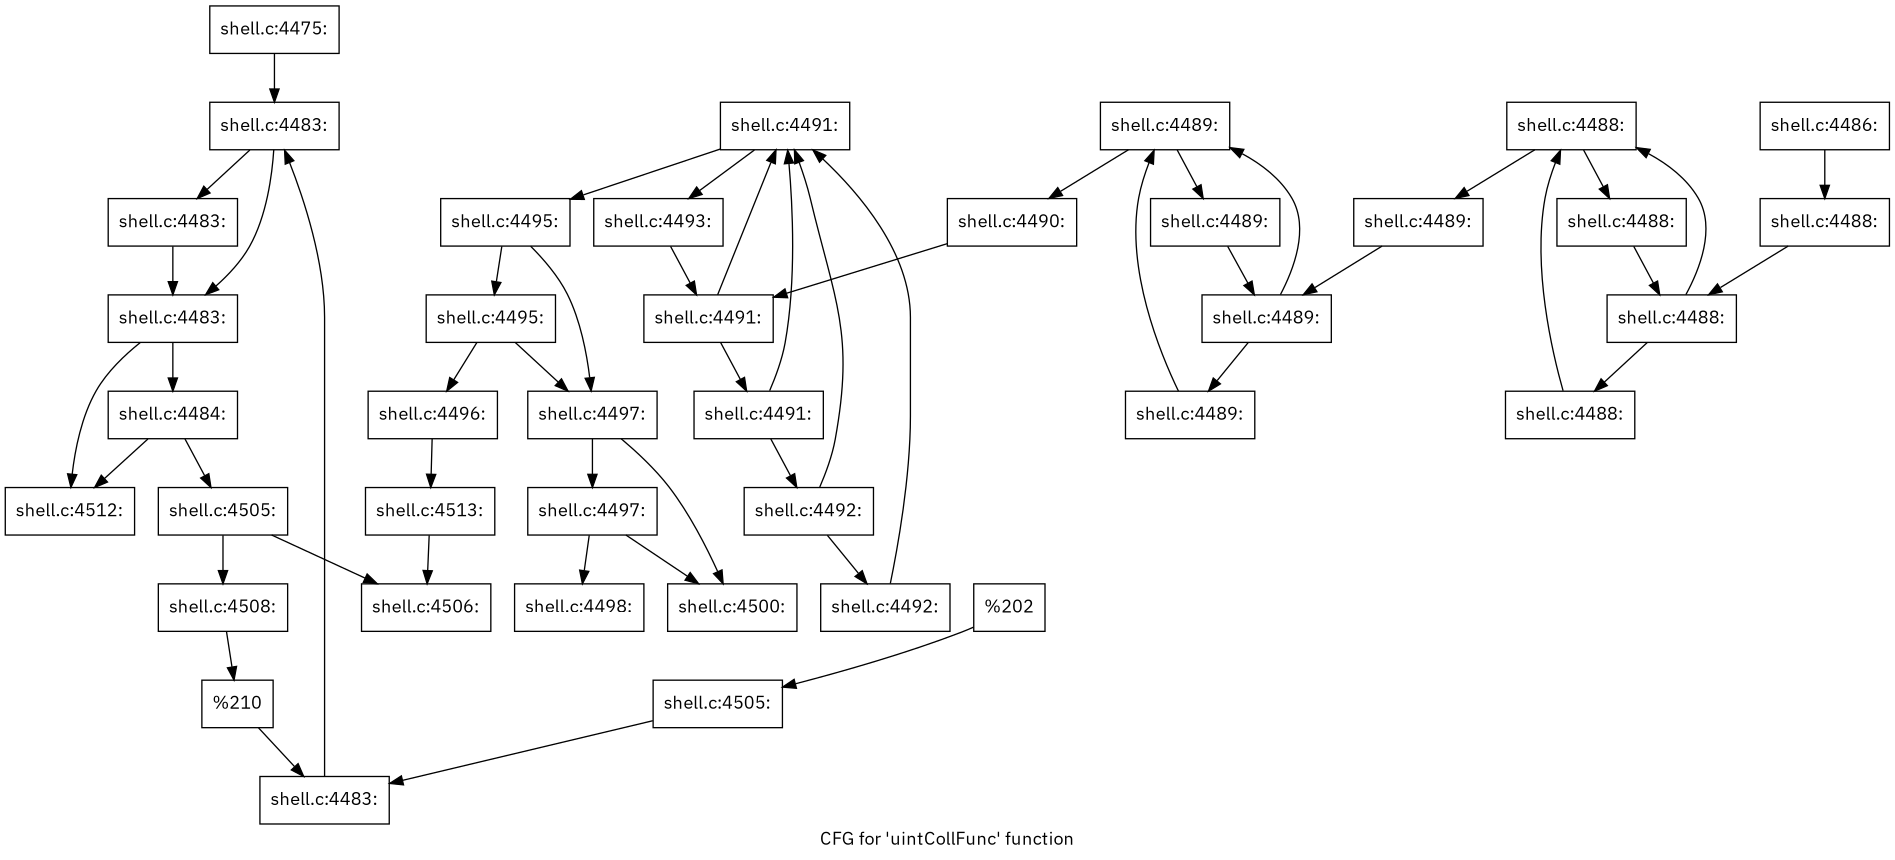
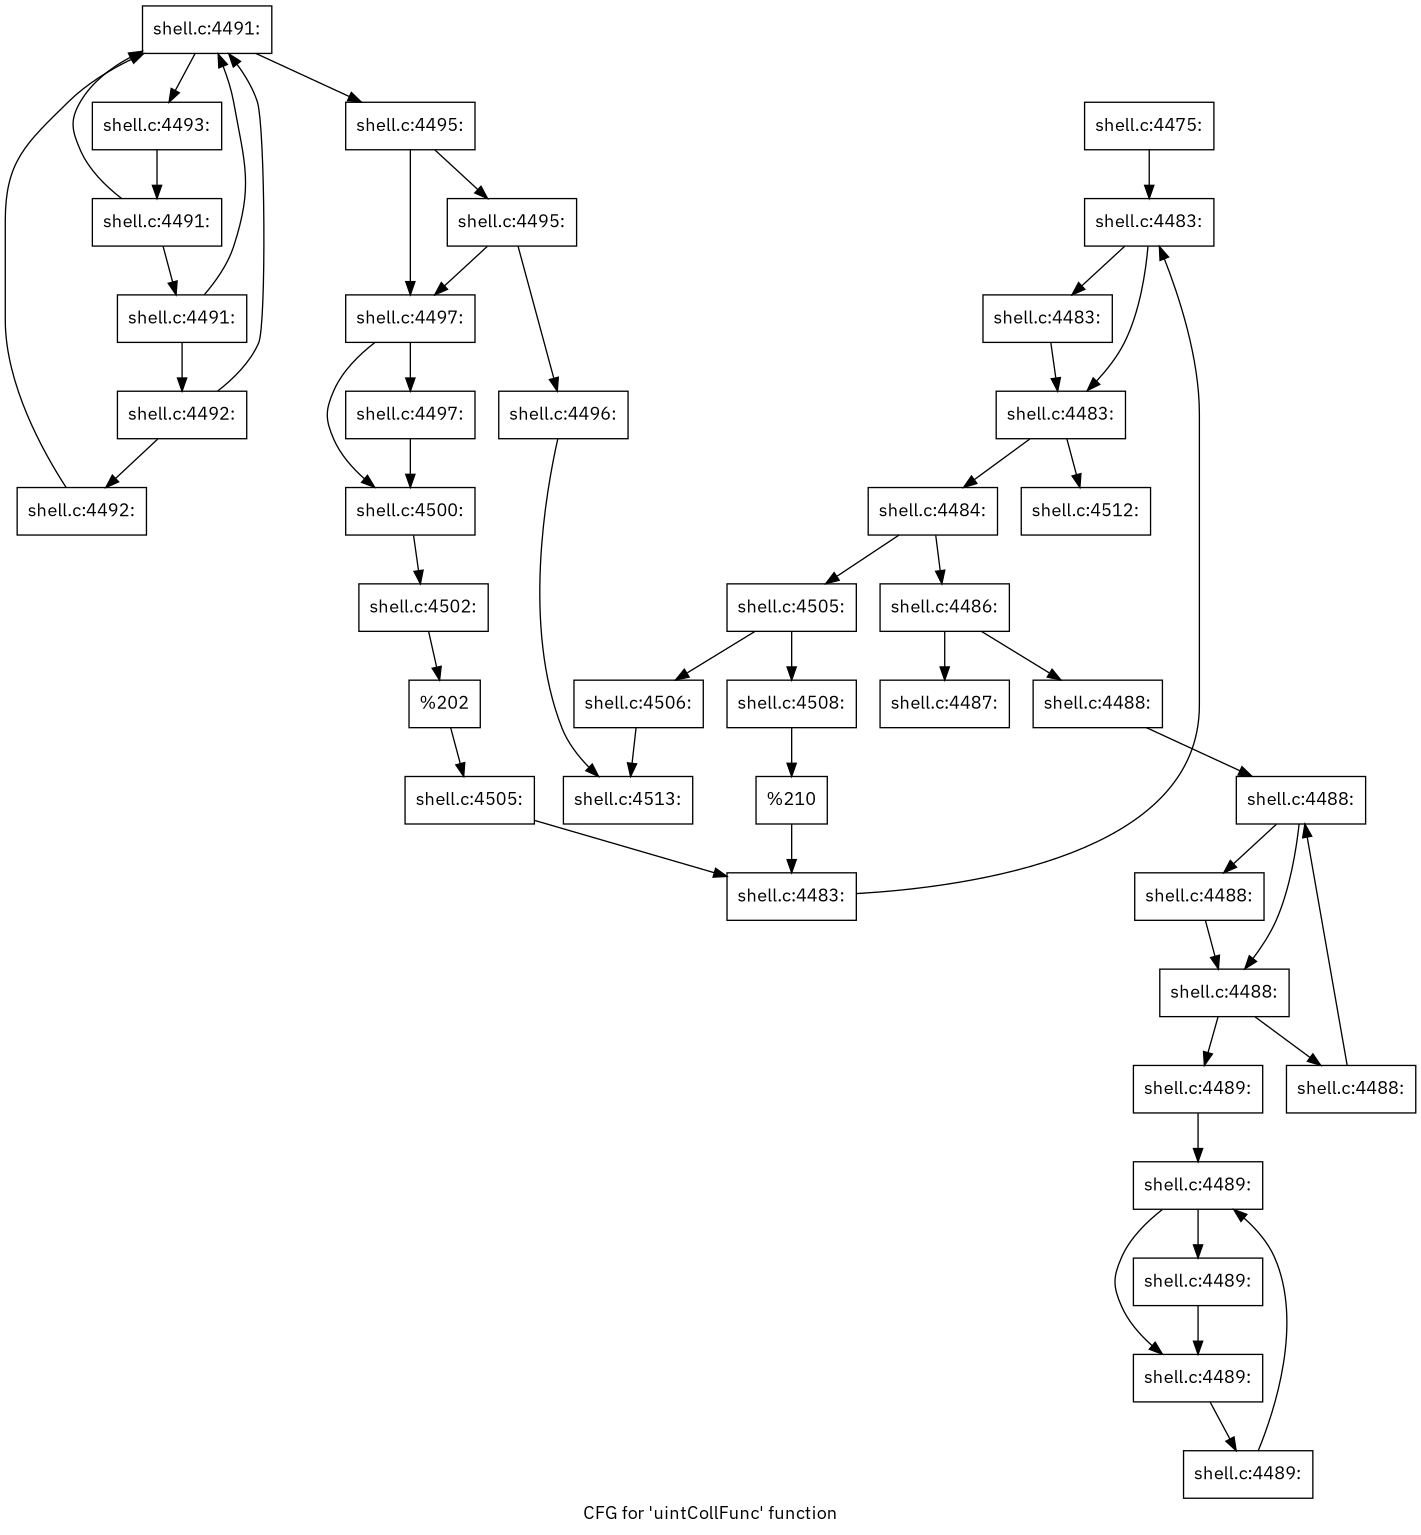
(1012, 222) -> none
(126, 459) -> (938, 553)
(428, 553) -> (634, 746)
none -> (424, 608)
(579, 608) -> none
none -> (945, 704)
